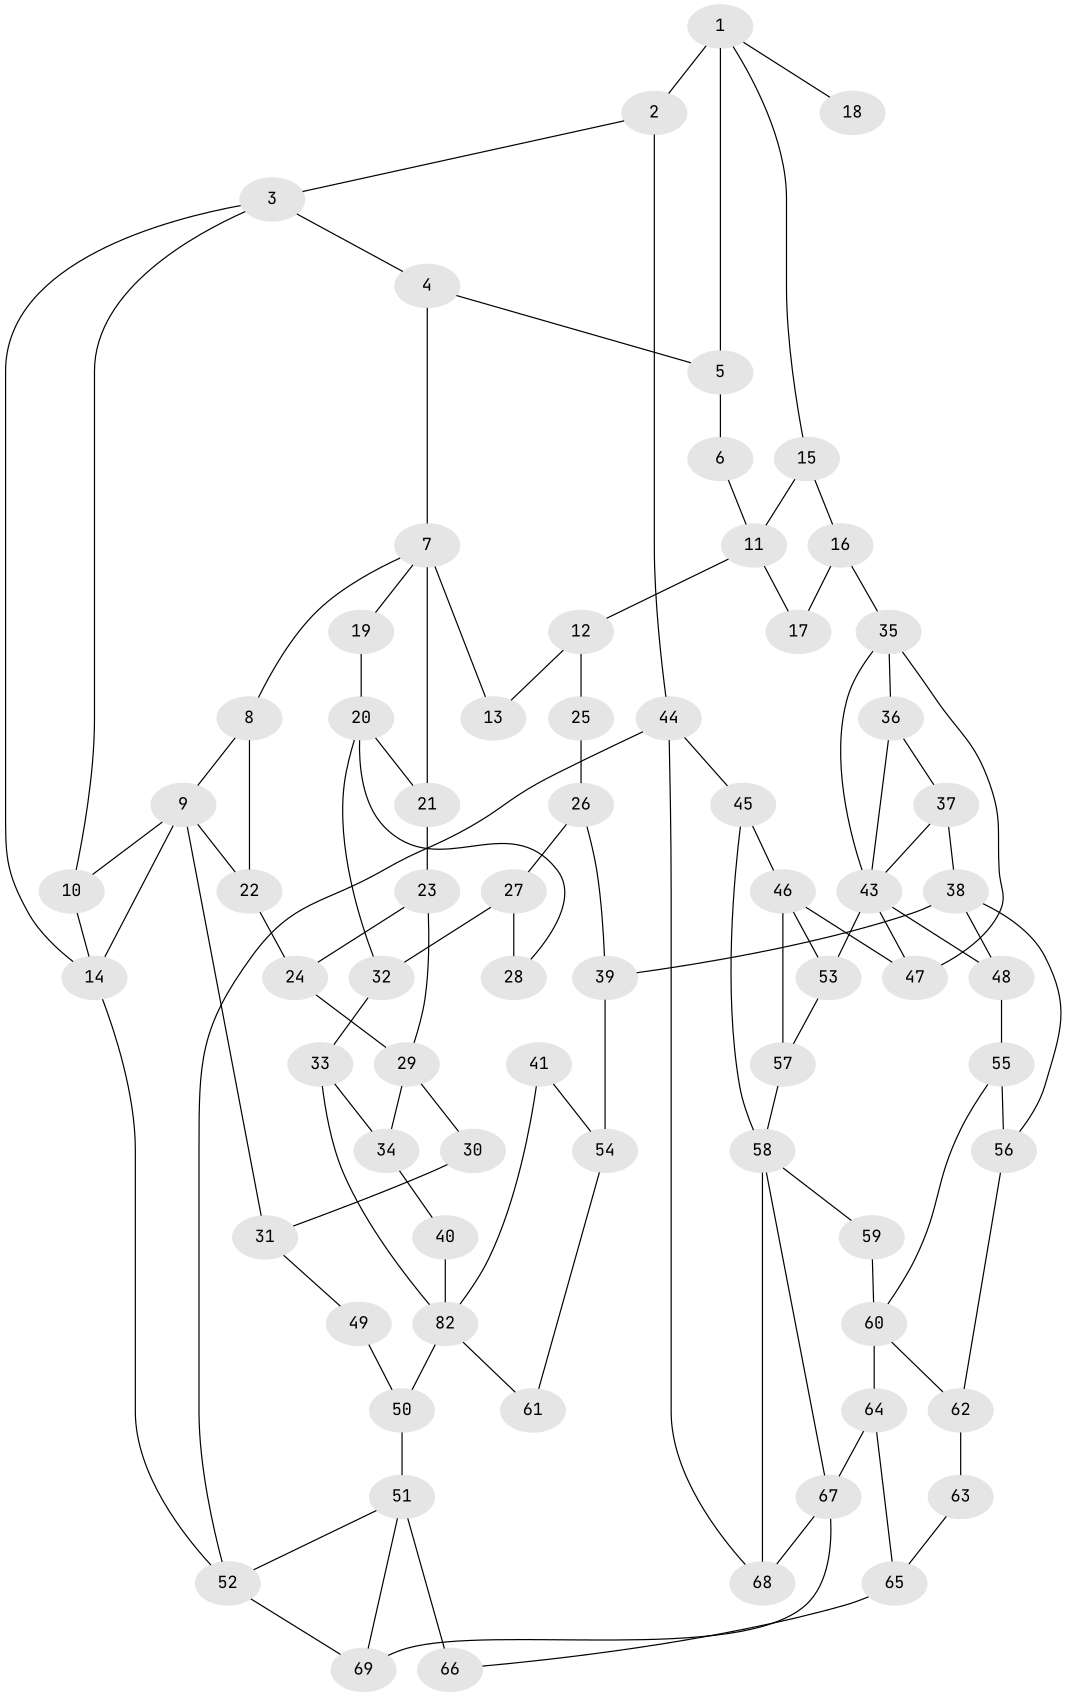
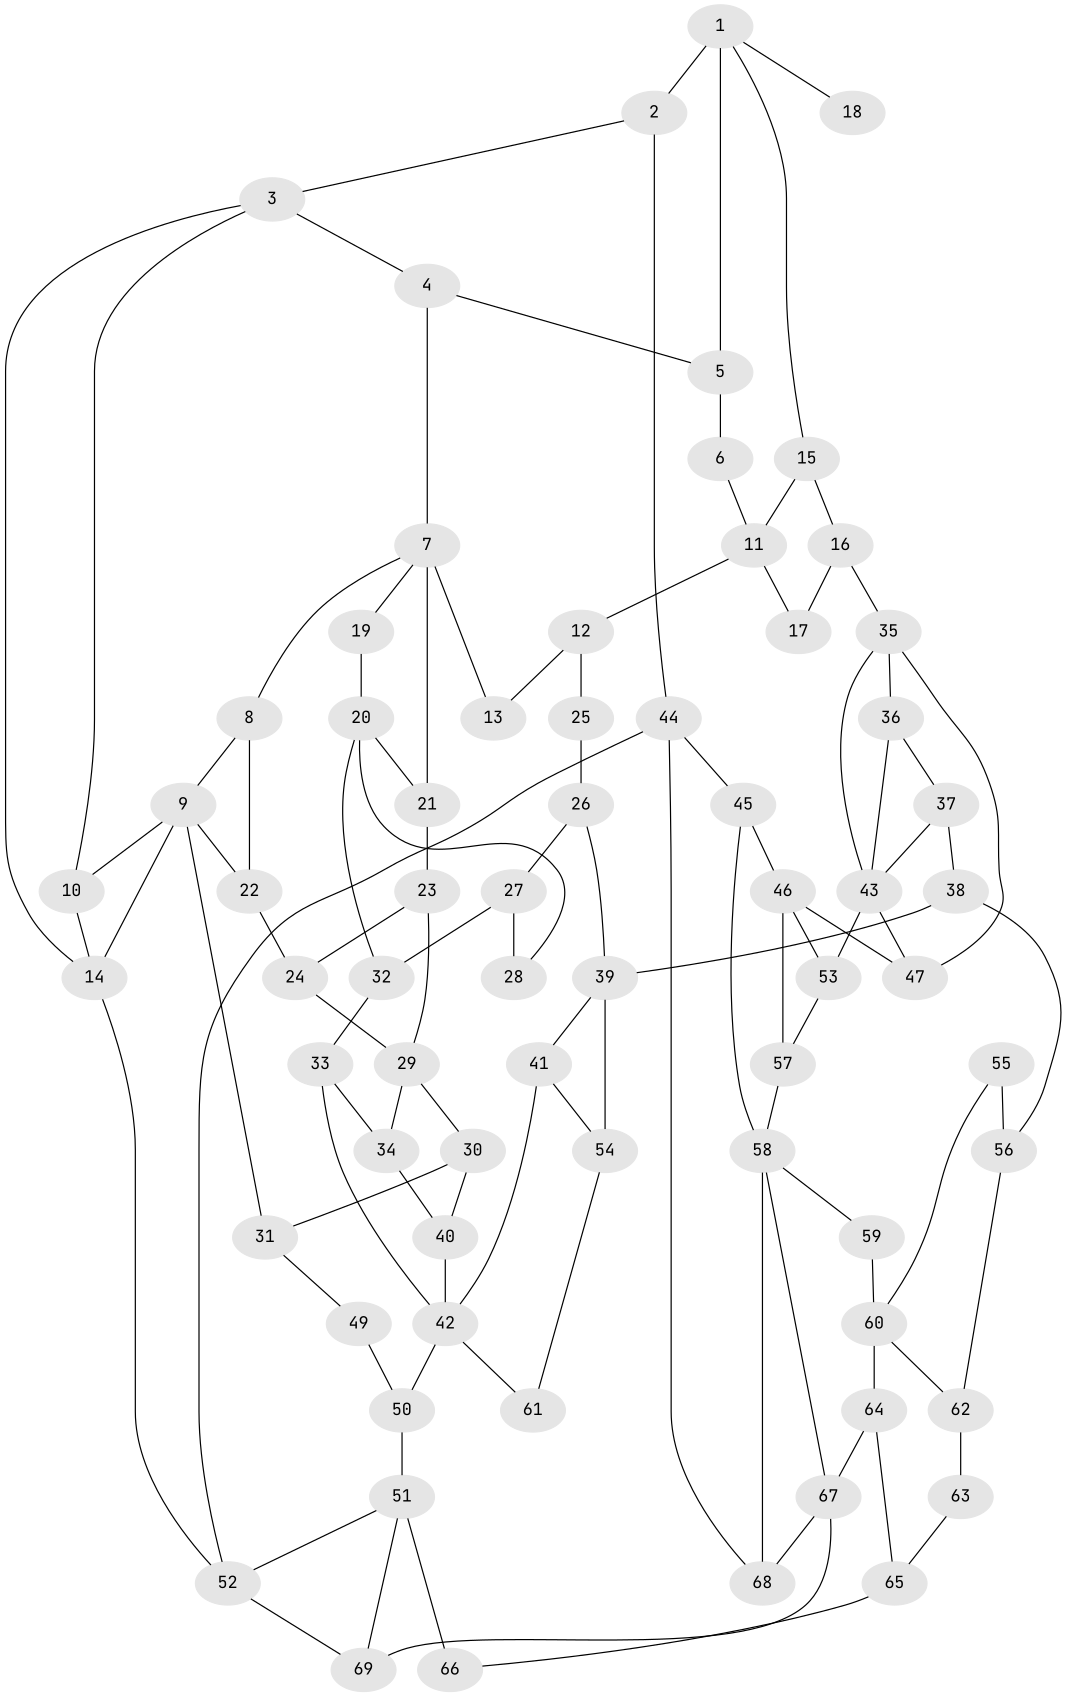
(1002, 978) -> none
none -> (572, 1021)
none -> (459, 1194)
(445, 1324) -> (445, 1324)
